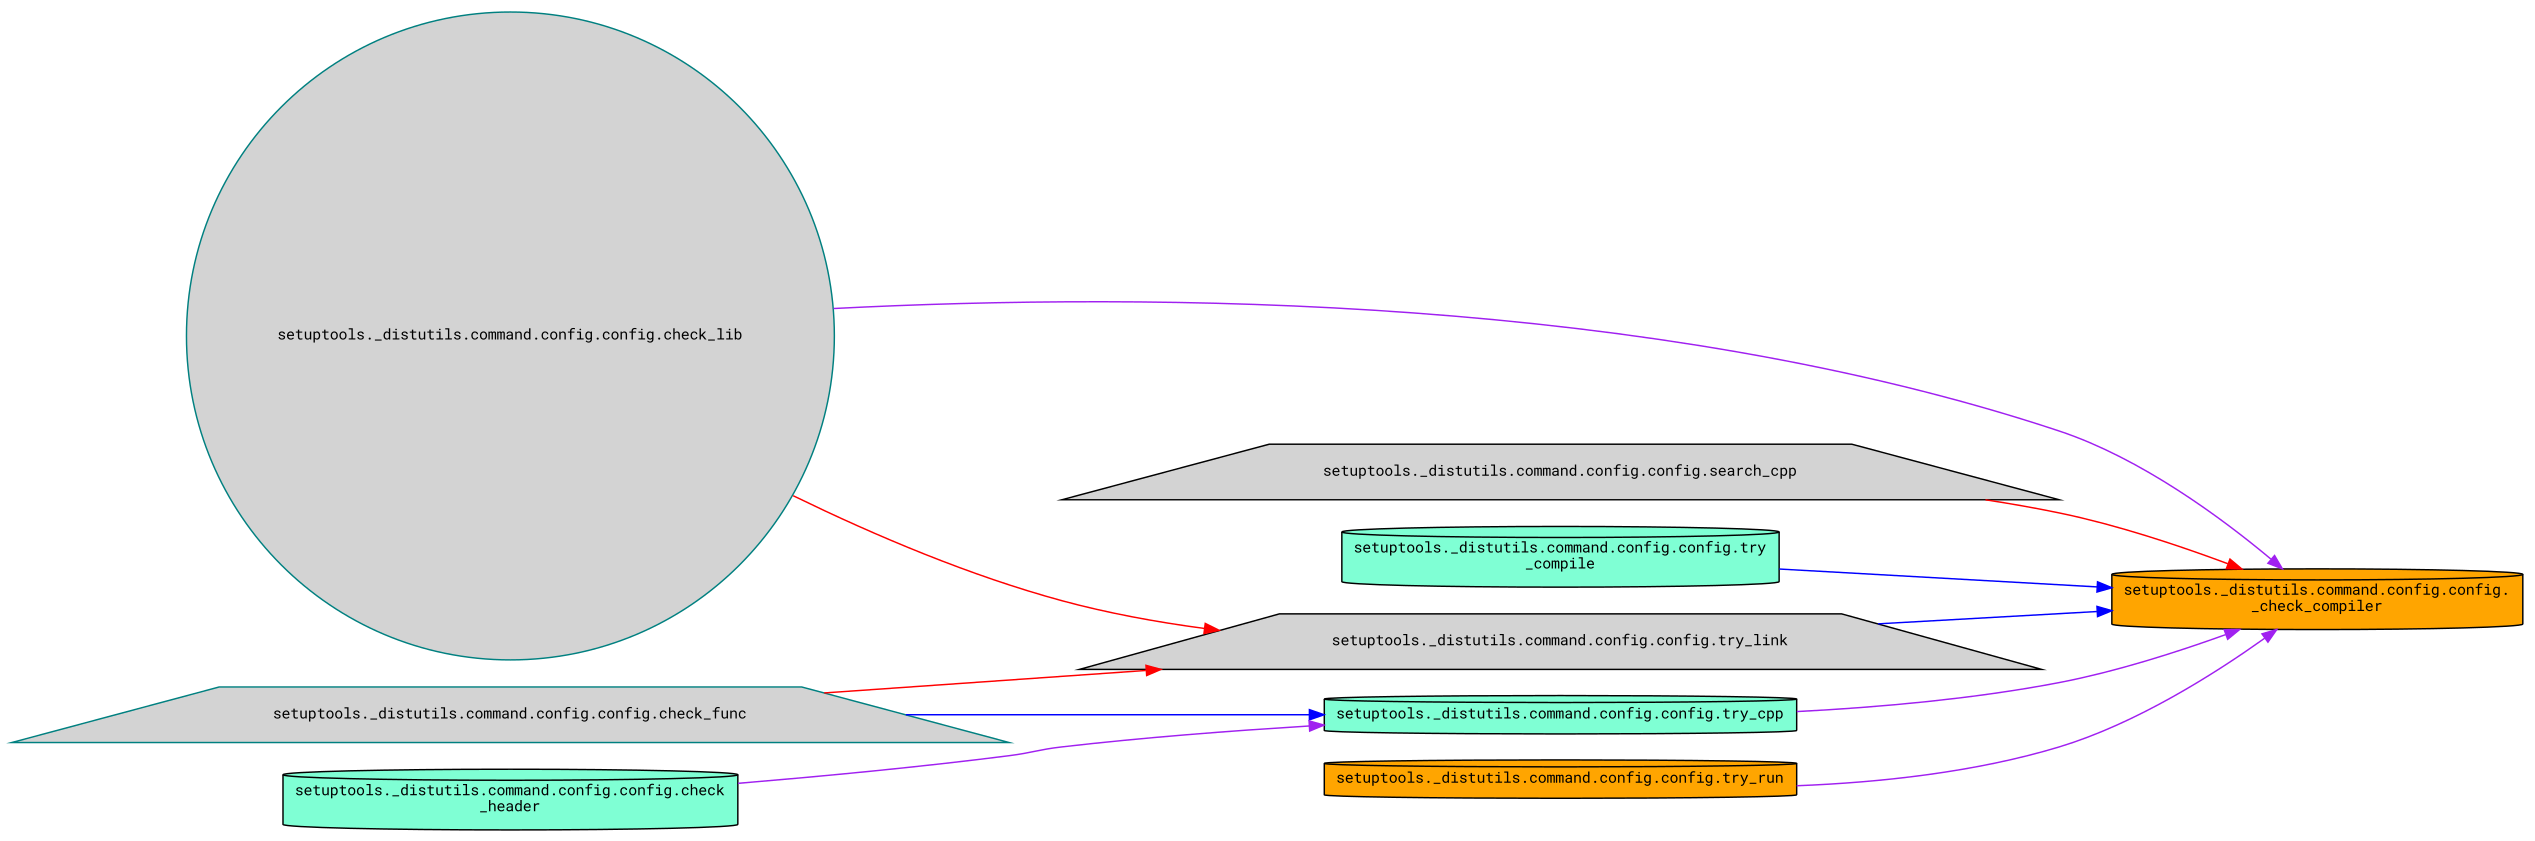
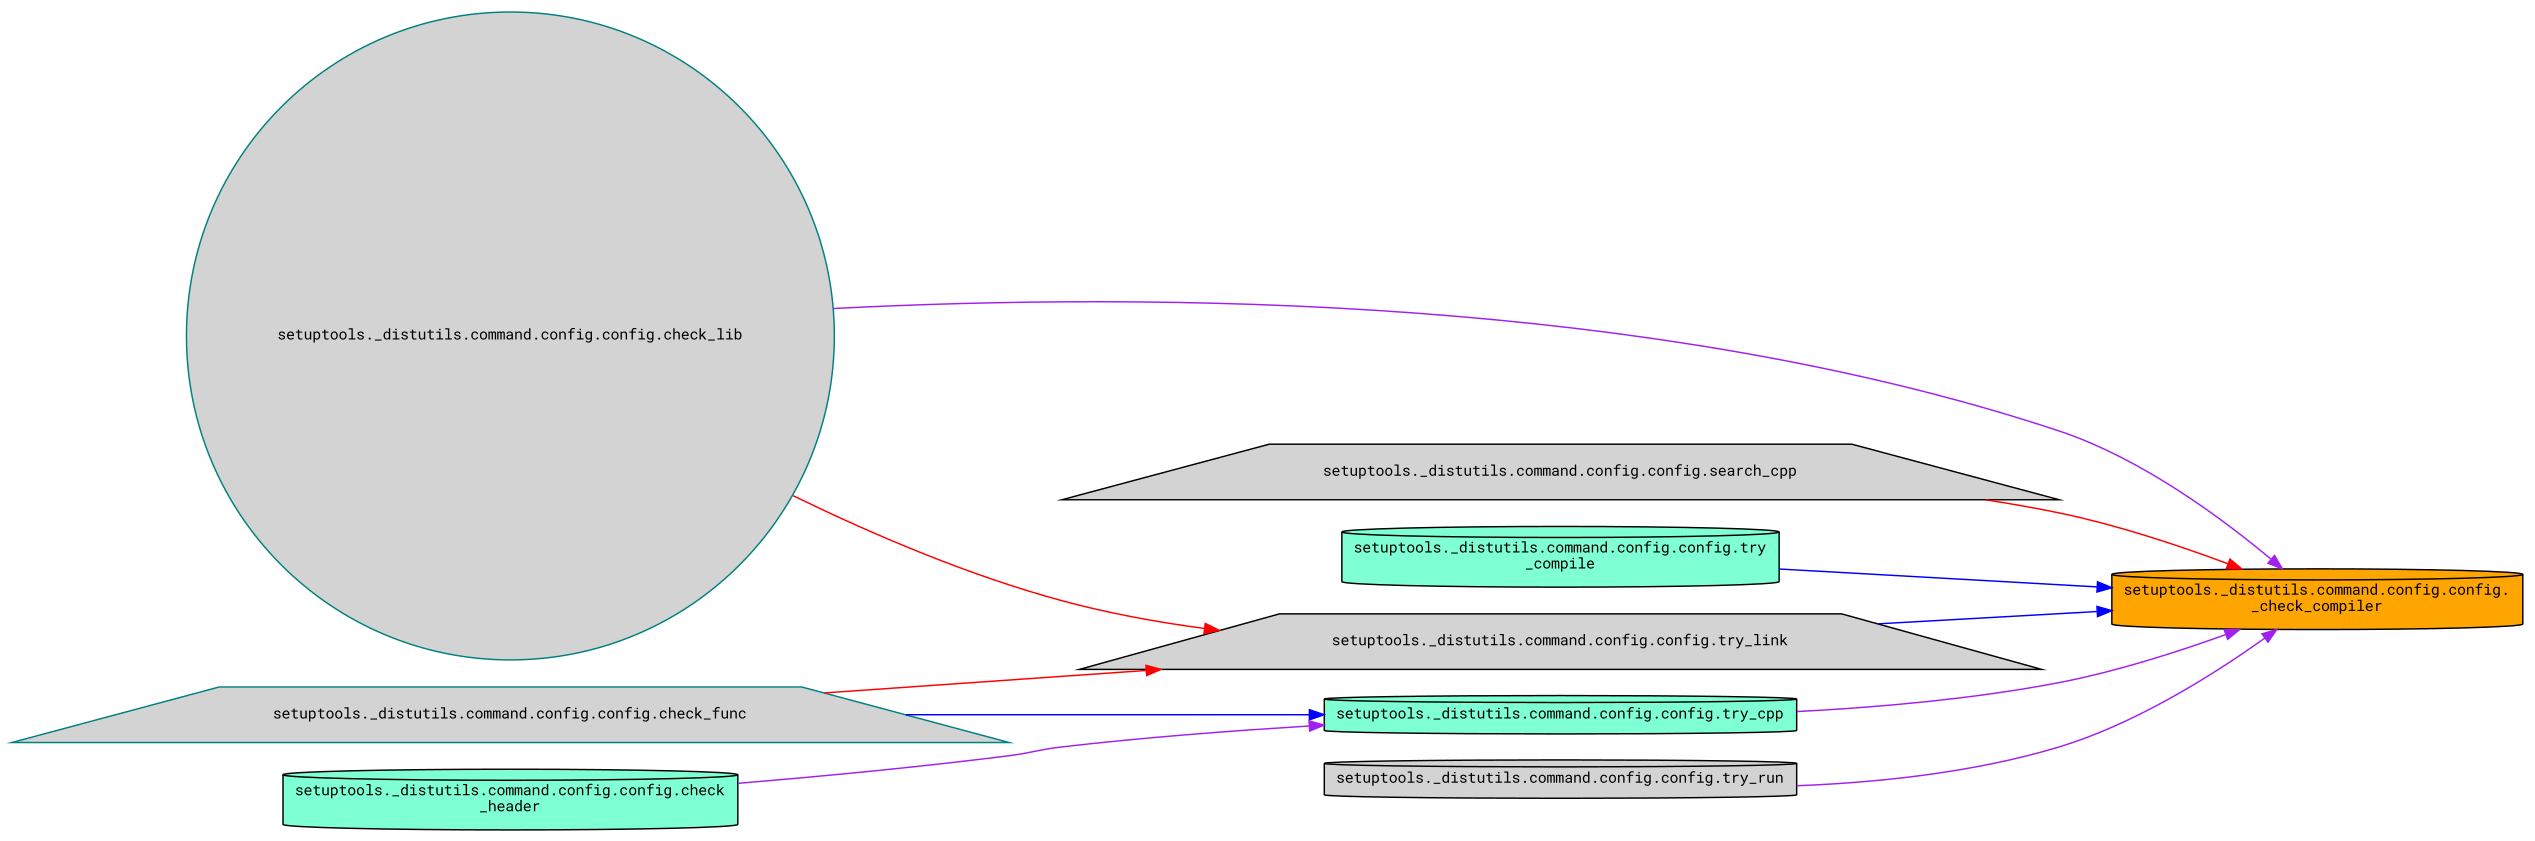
(1560, 779) -> (1560, 779)
